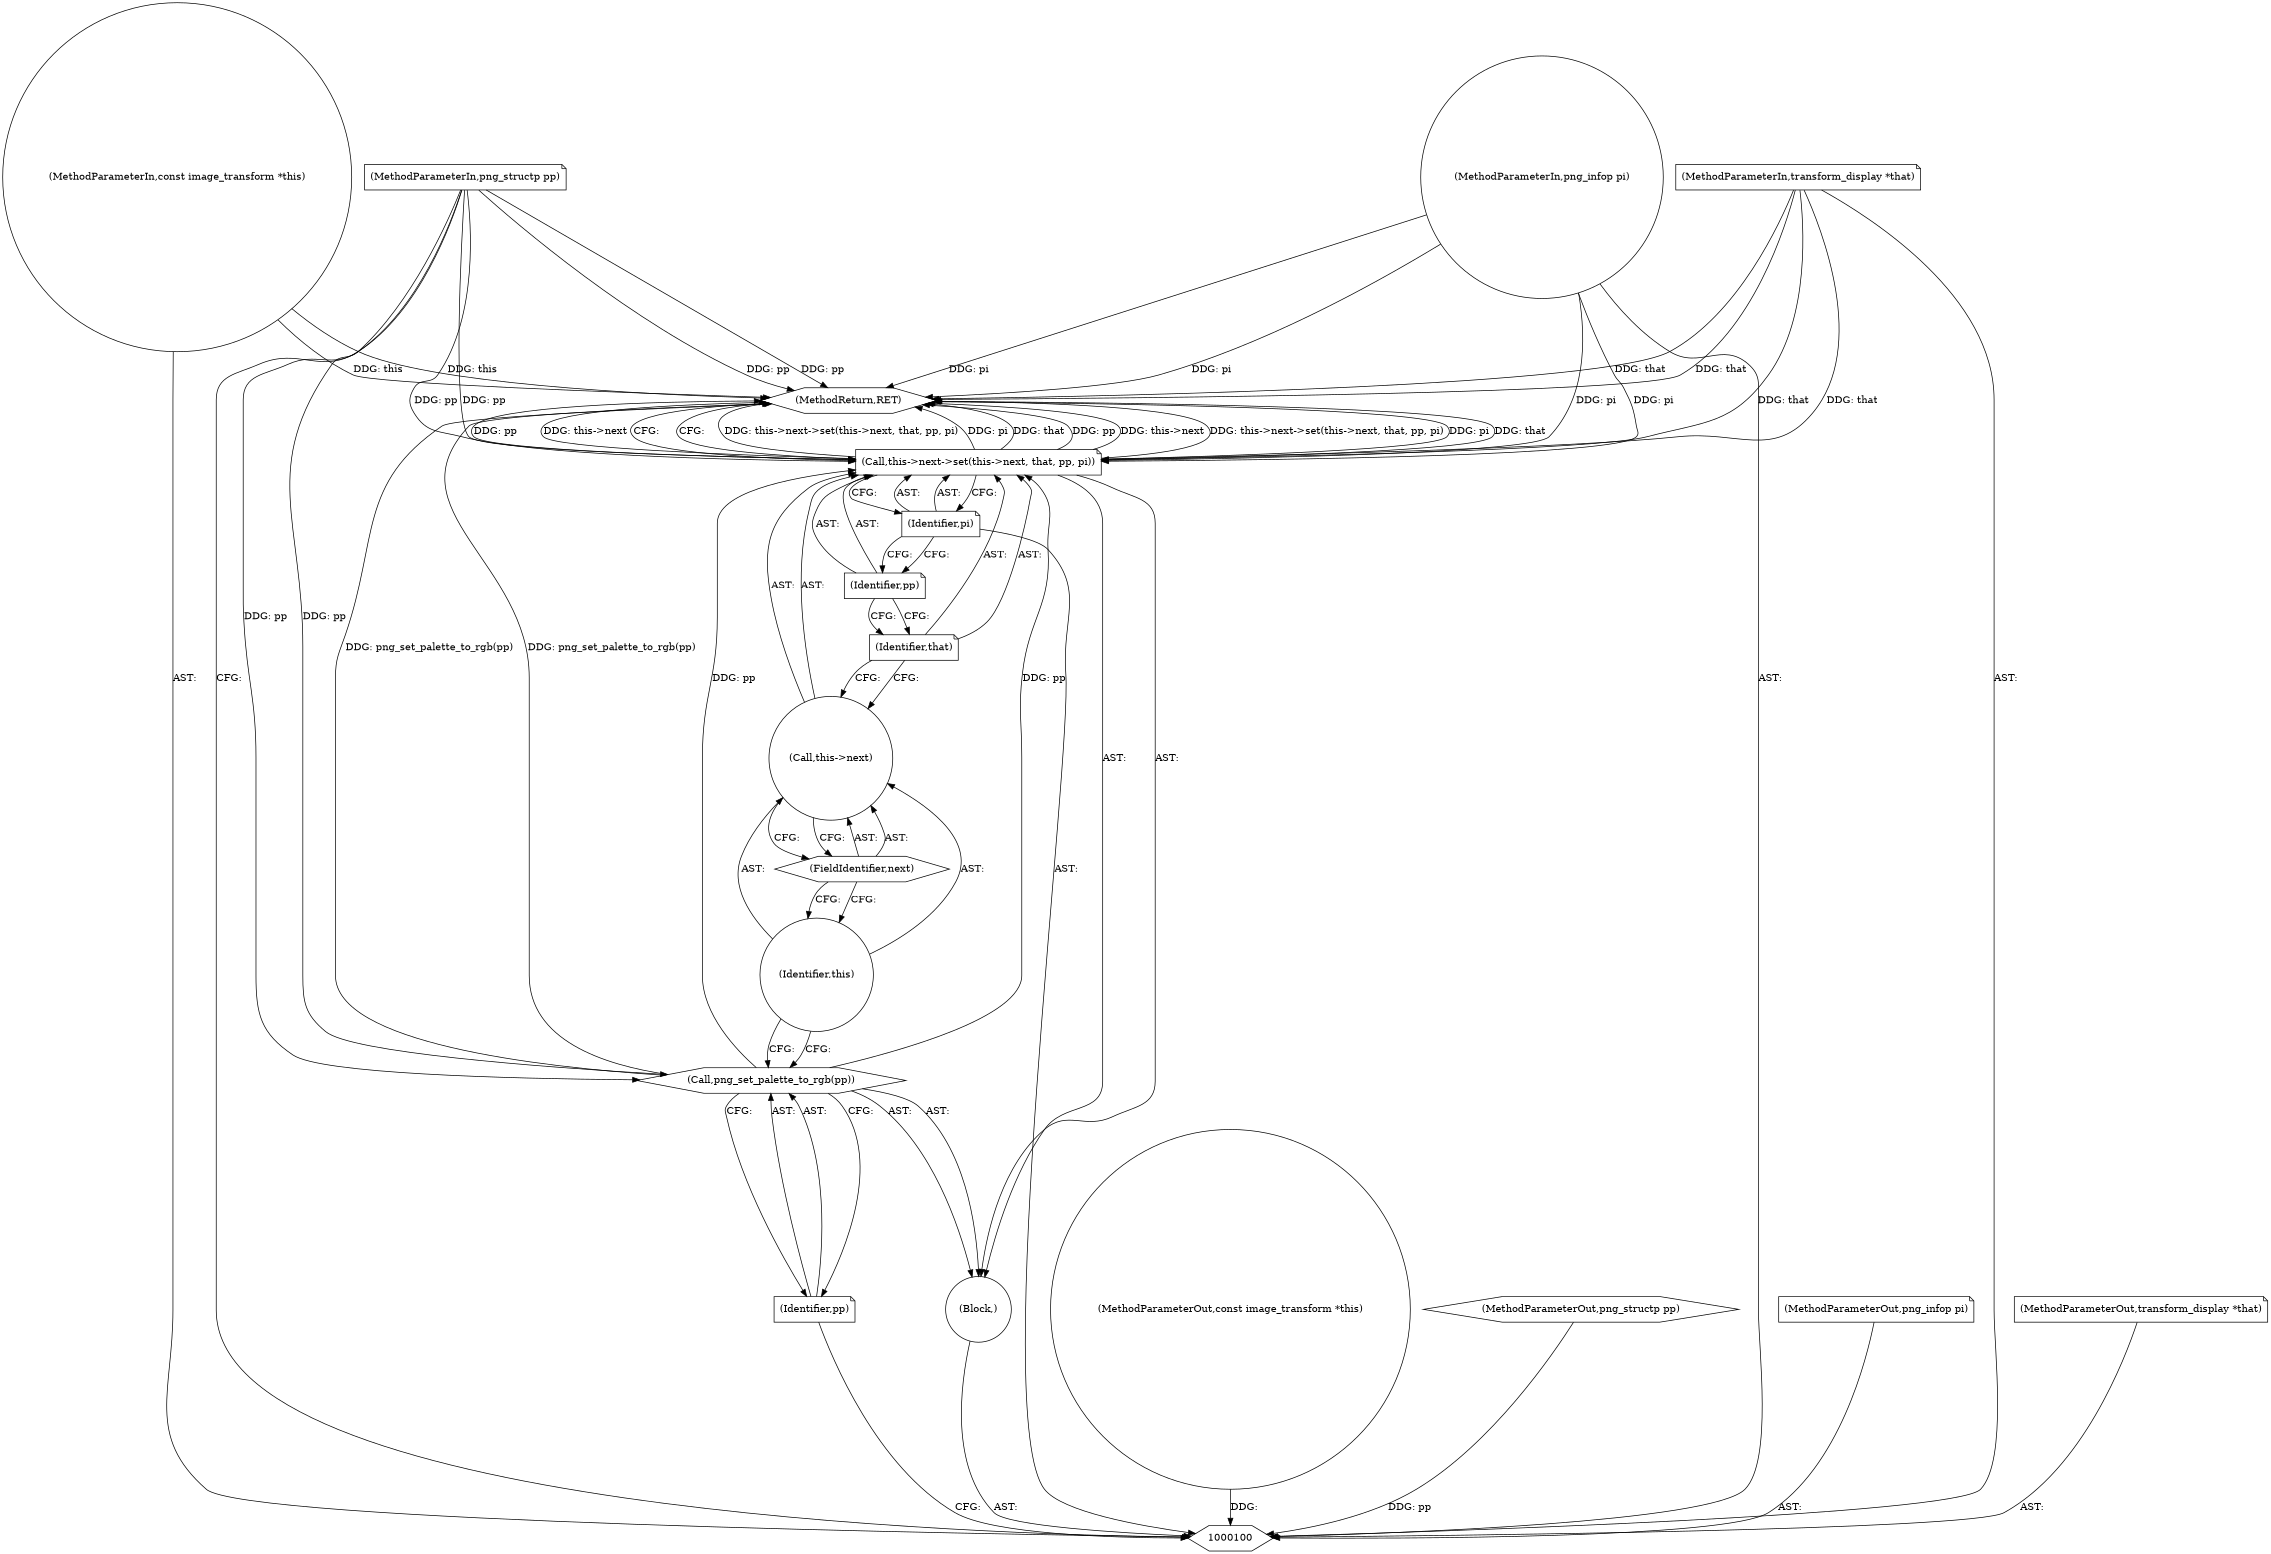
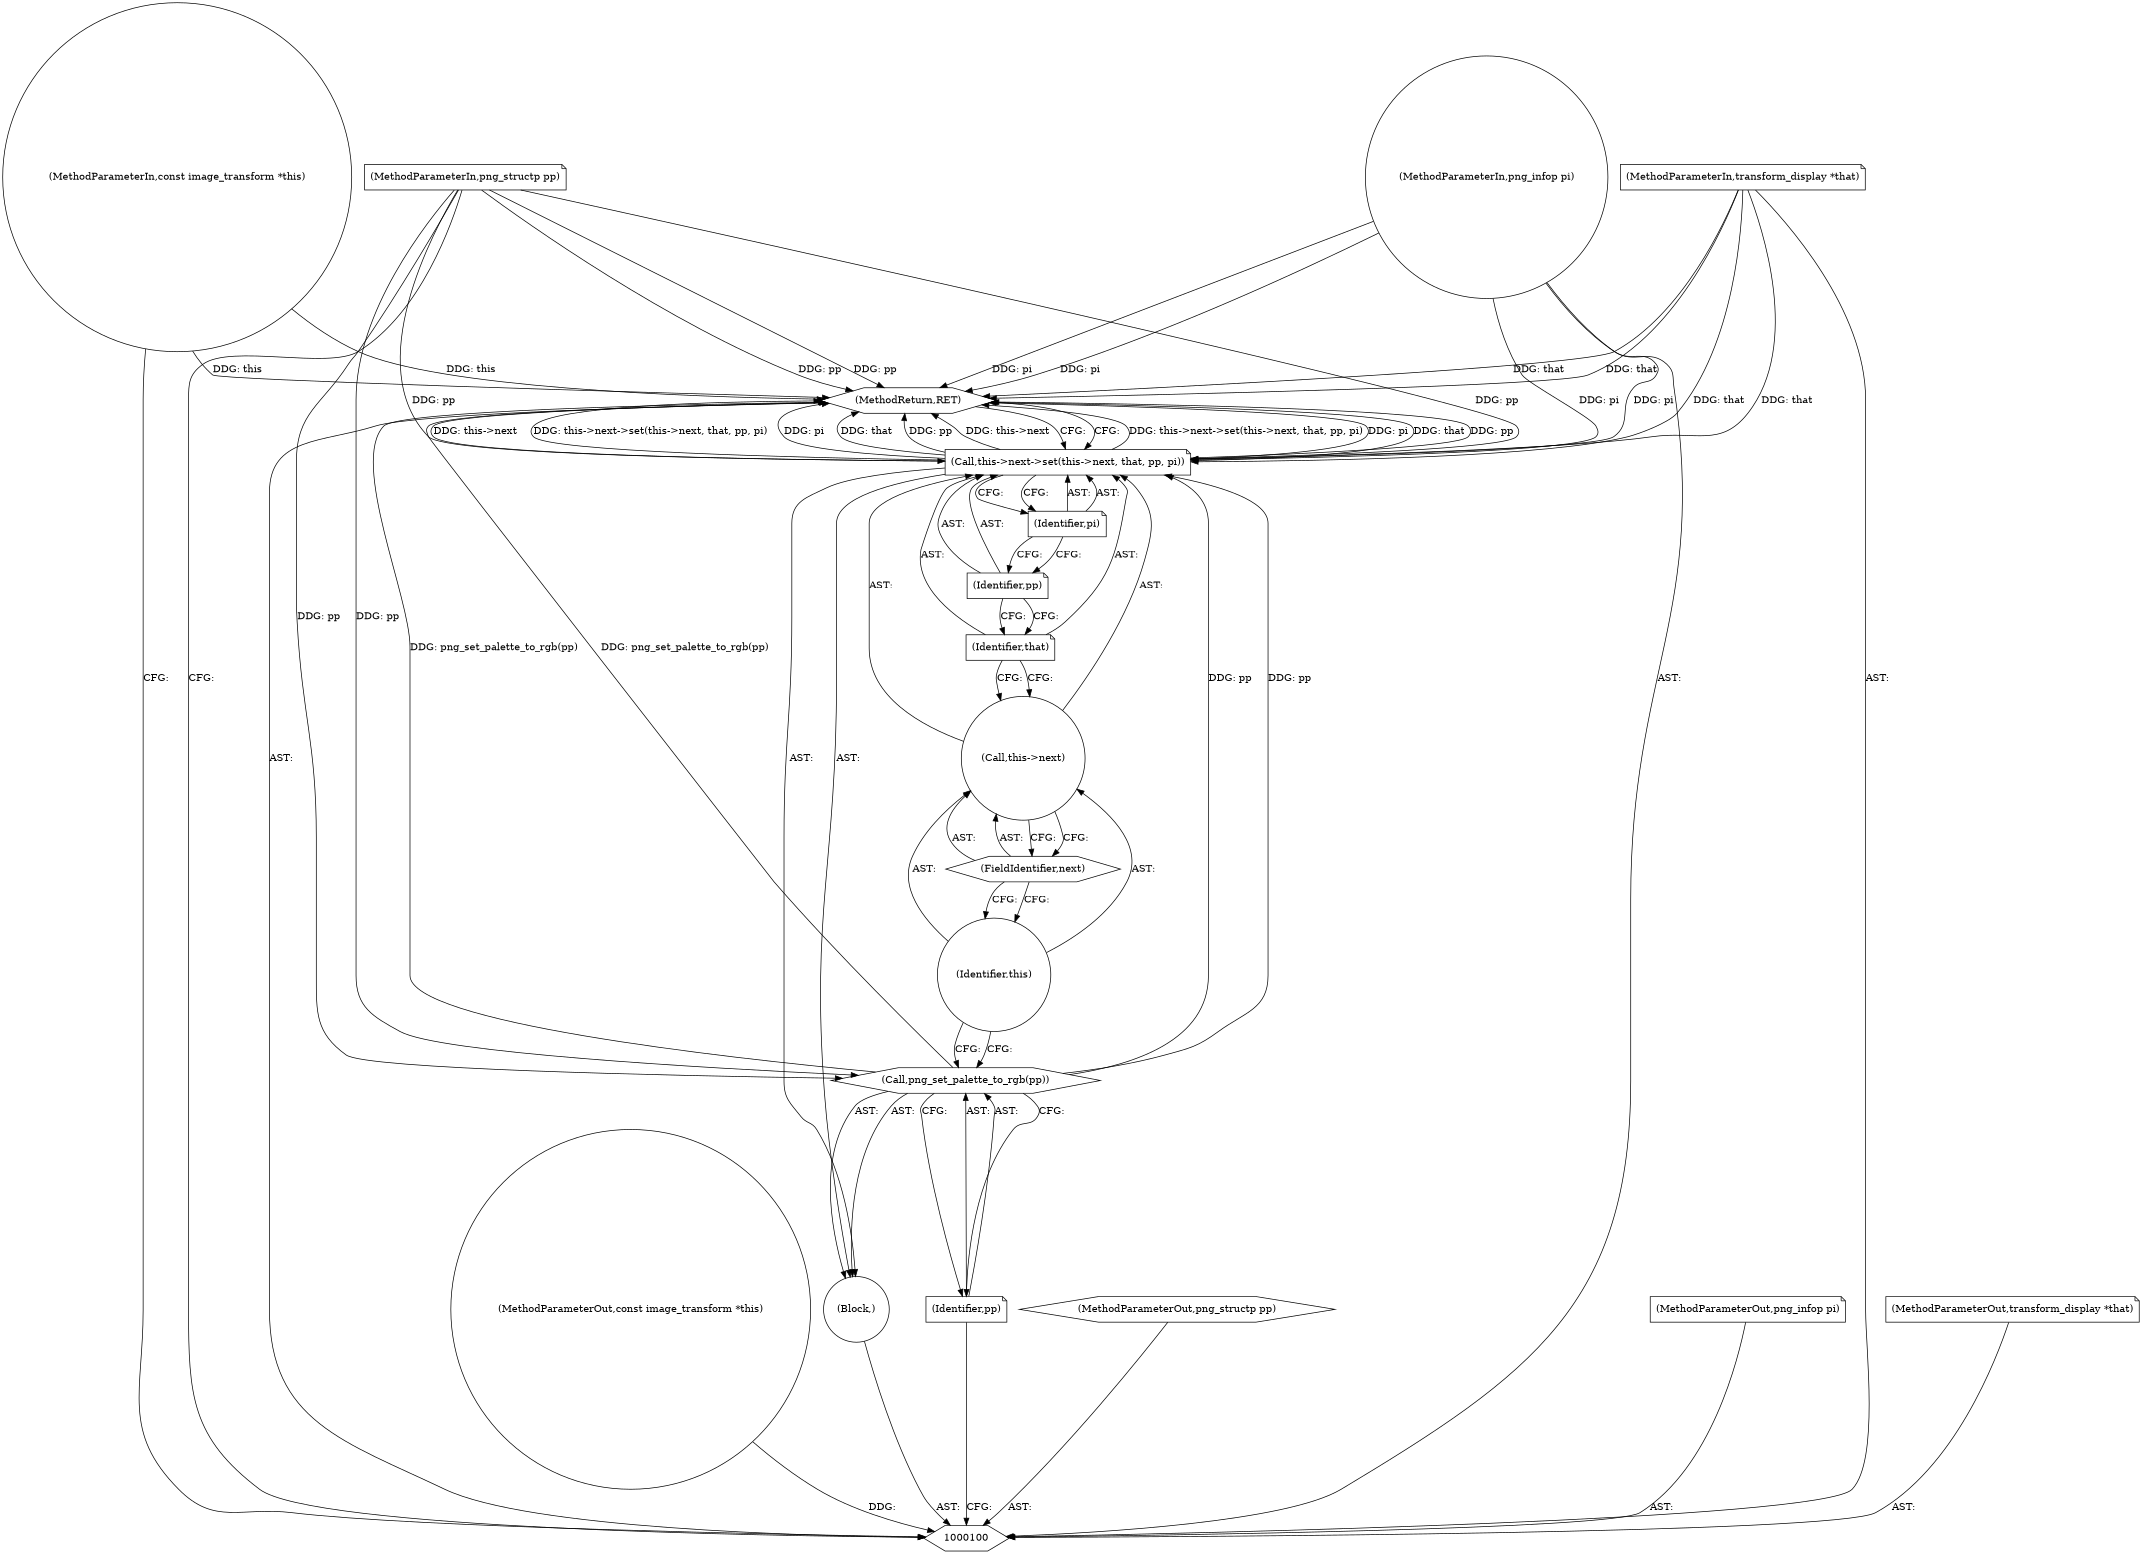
(186, 678) -> (158, 678)
(1039, 1057) -> (269, 980)
(1410, 1507) -> (1022, 1507)
